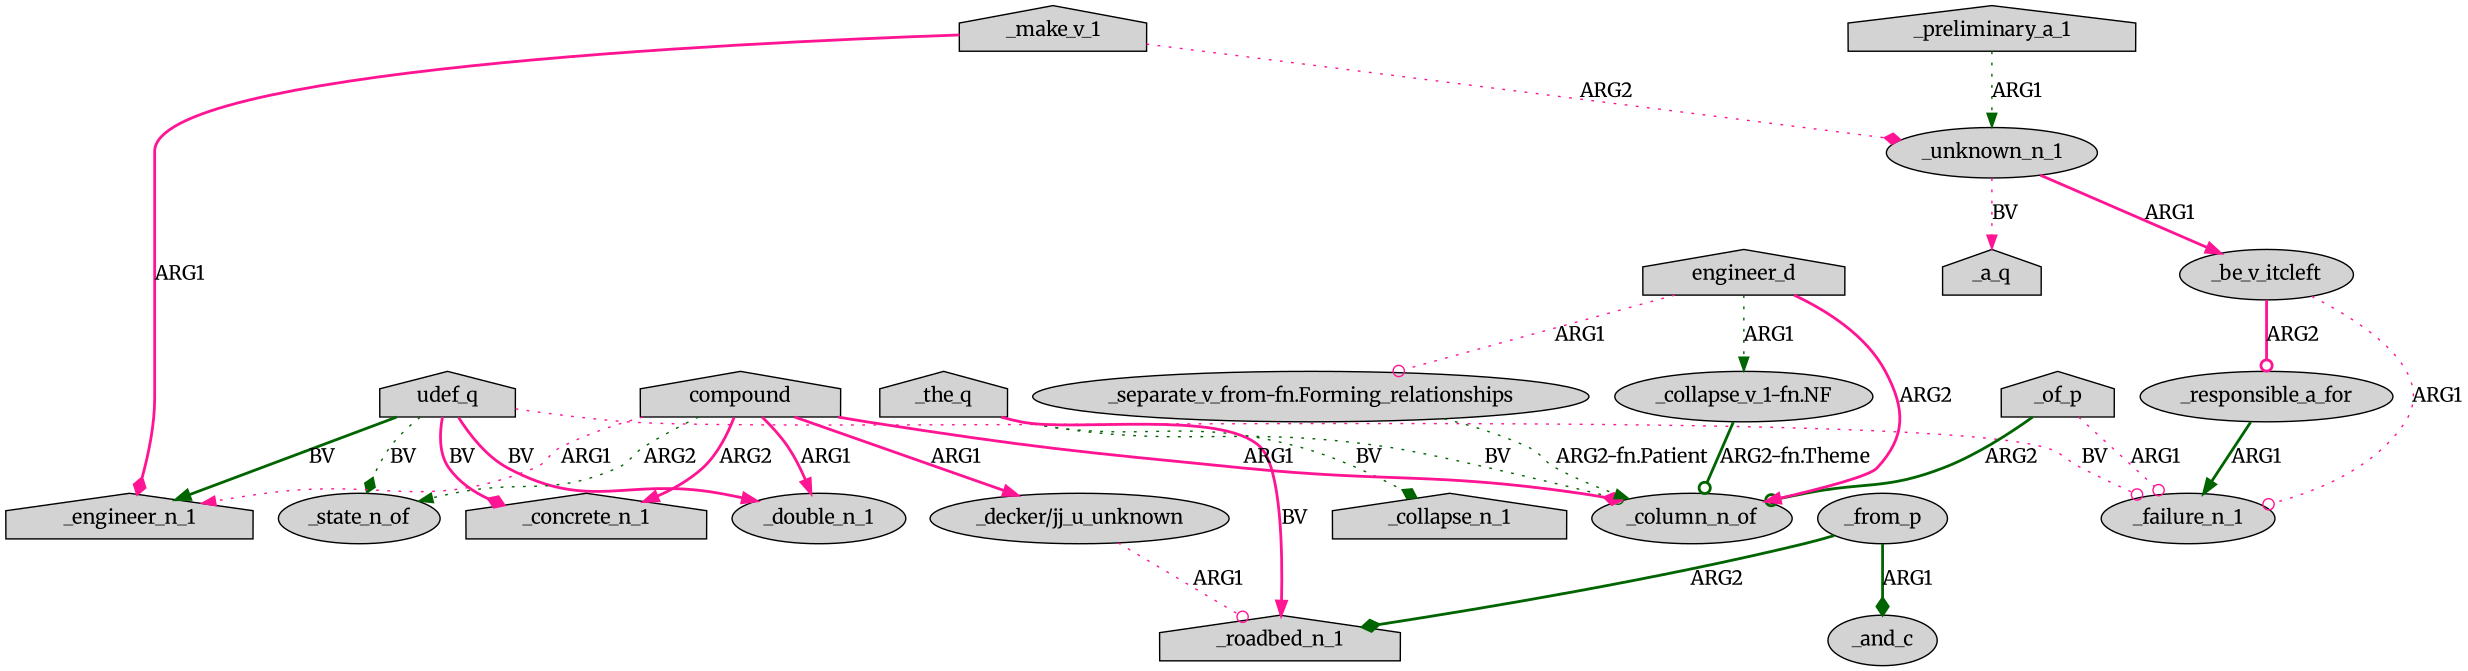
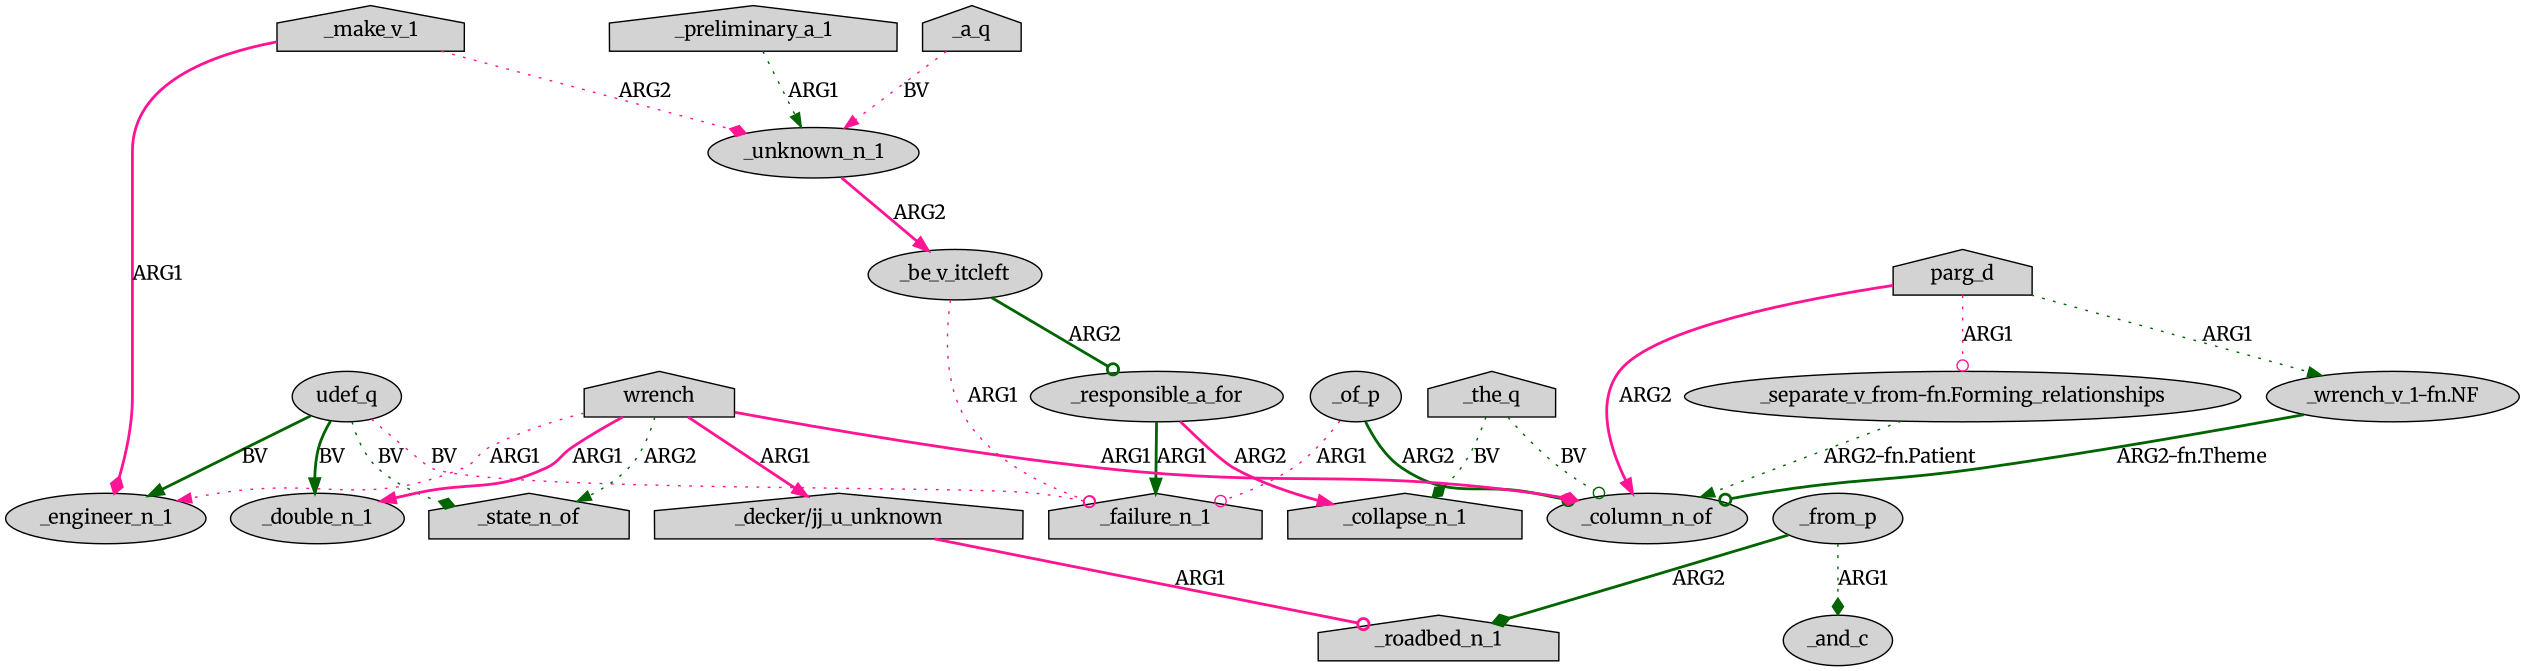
(1992, 207) -> (901, 85)
(2170, 214) -> (920, 214)
(1744, 275) -> (1963, 275)
(2267, 330) -> (1050, 332)
(448, 397) -> (347, 397)
(740, 397) -> (659, 397)
(1744, 397) -> (2393, 397)
(2058, 397) -> (1356, 397)
(1260, 447) -> none
none -> (1235, 469)
(588, 491) -> (318, 449)
(129, 519) -> (106, 519)
(359, 519) -> (529, 519)
(586, 519) -> none
(1080, 519) -> (839, 519)
(2188, 519) -> (1155, 519)
(1883, 571) -> (1838, 571)
(1178, 578) -> (1146, 581)
